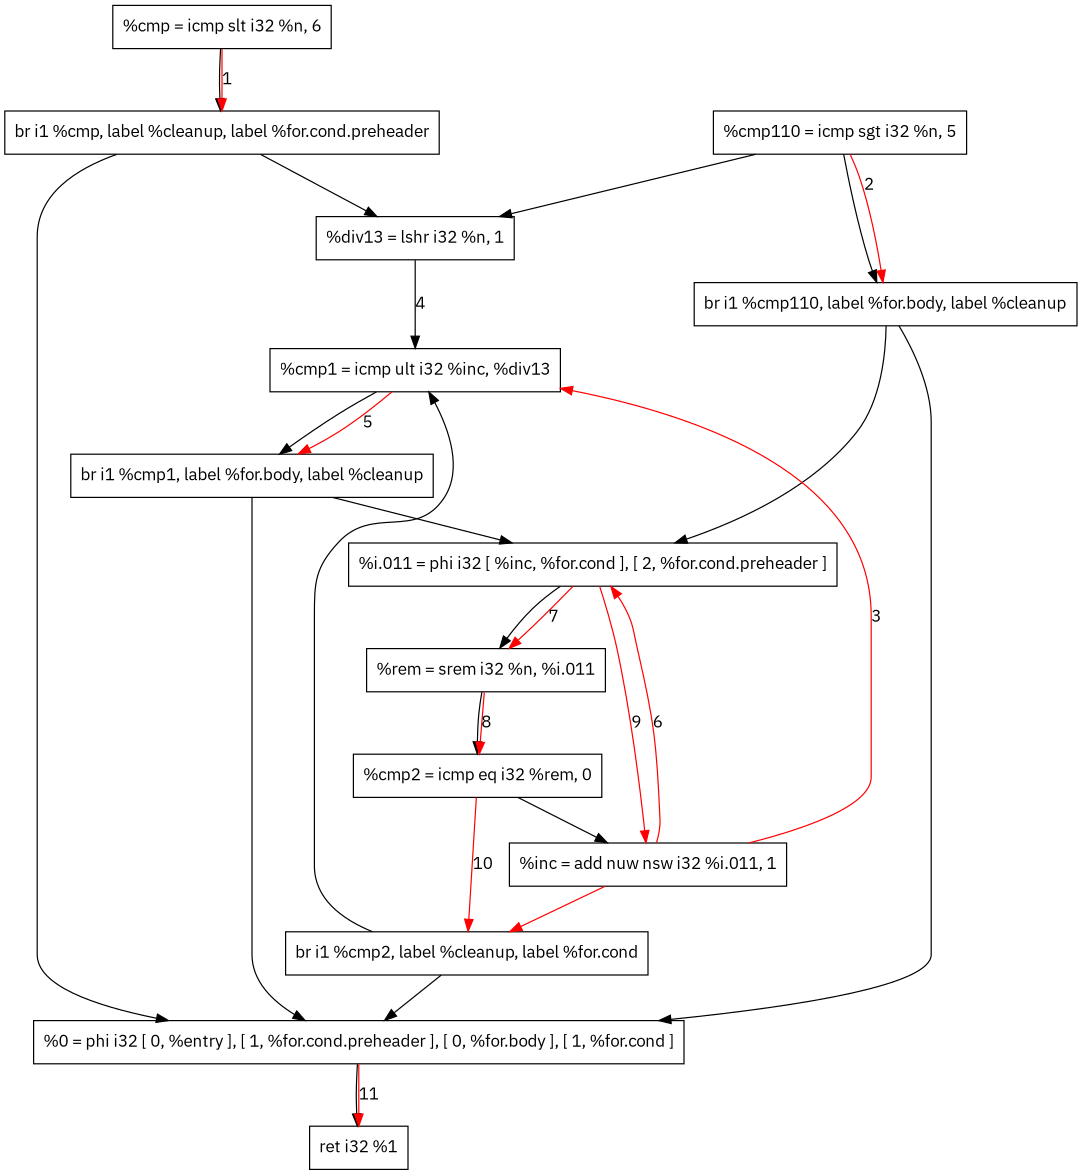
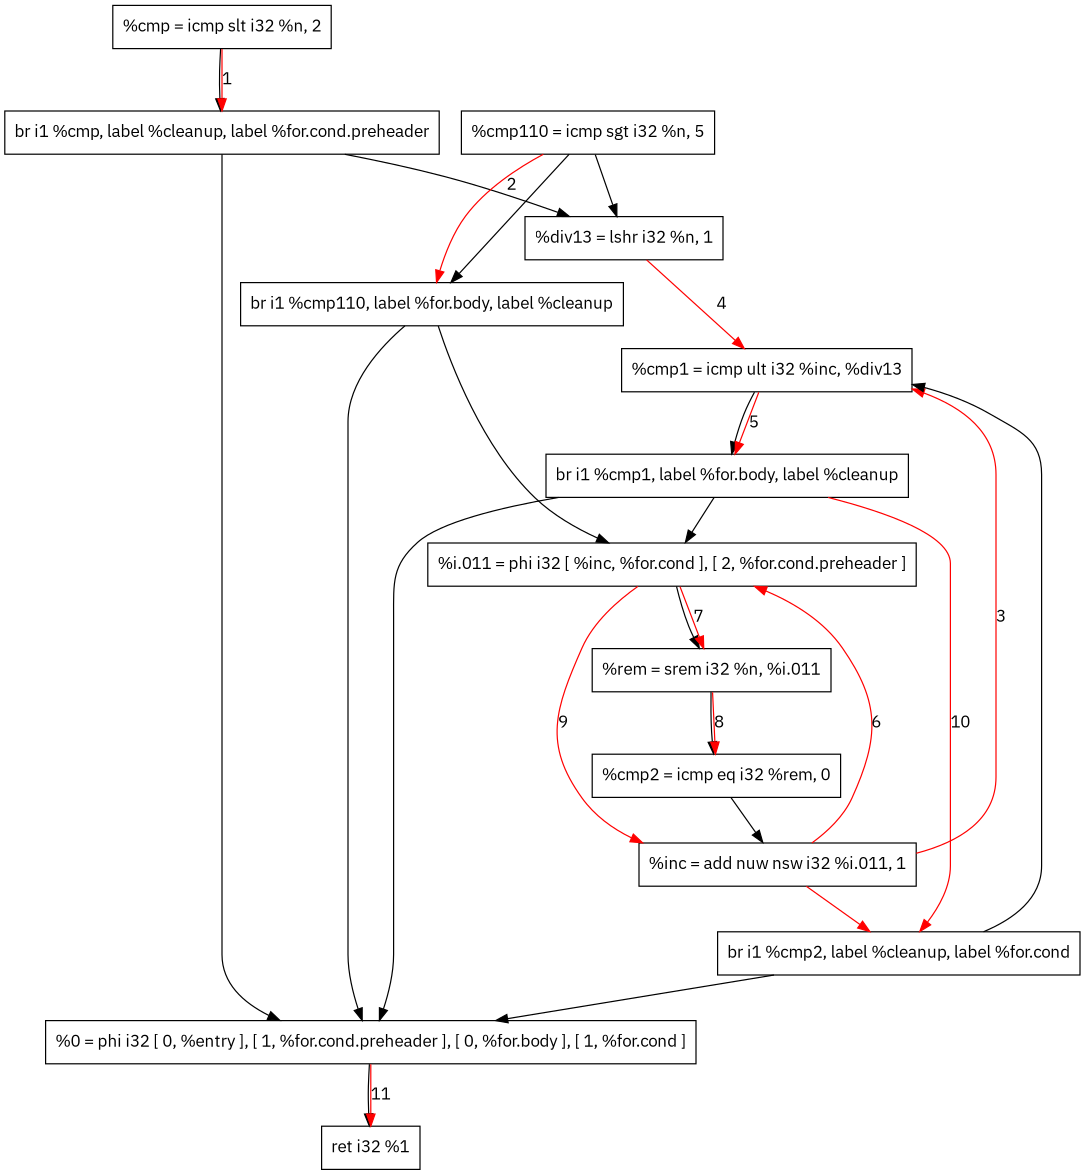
(222, 27) -> (222, 27)
(415, 298) -> (691, 300)
(473, 858) -> (950, 673)
